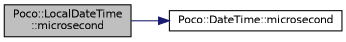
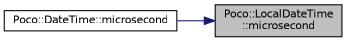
(145, 21) -> (191, 21)
